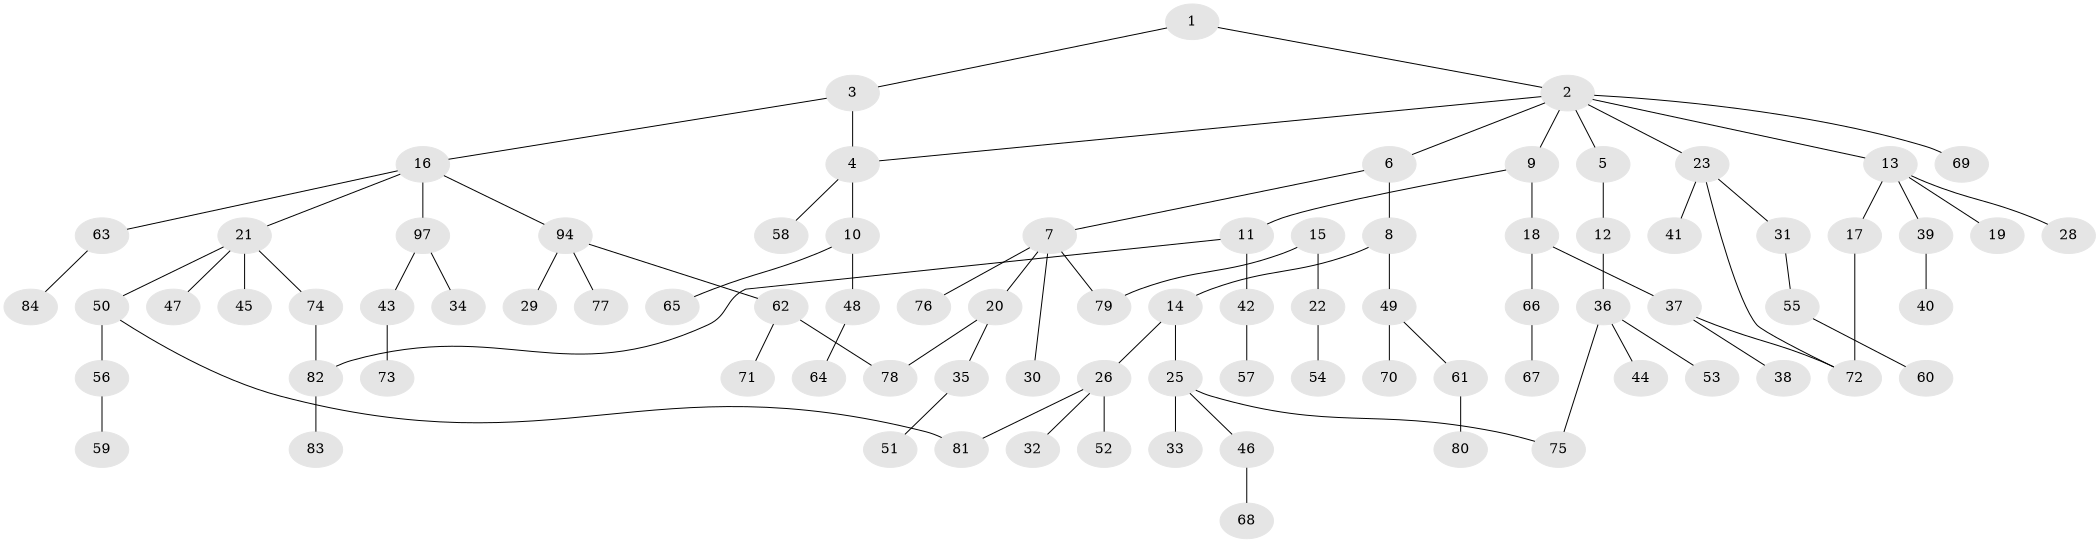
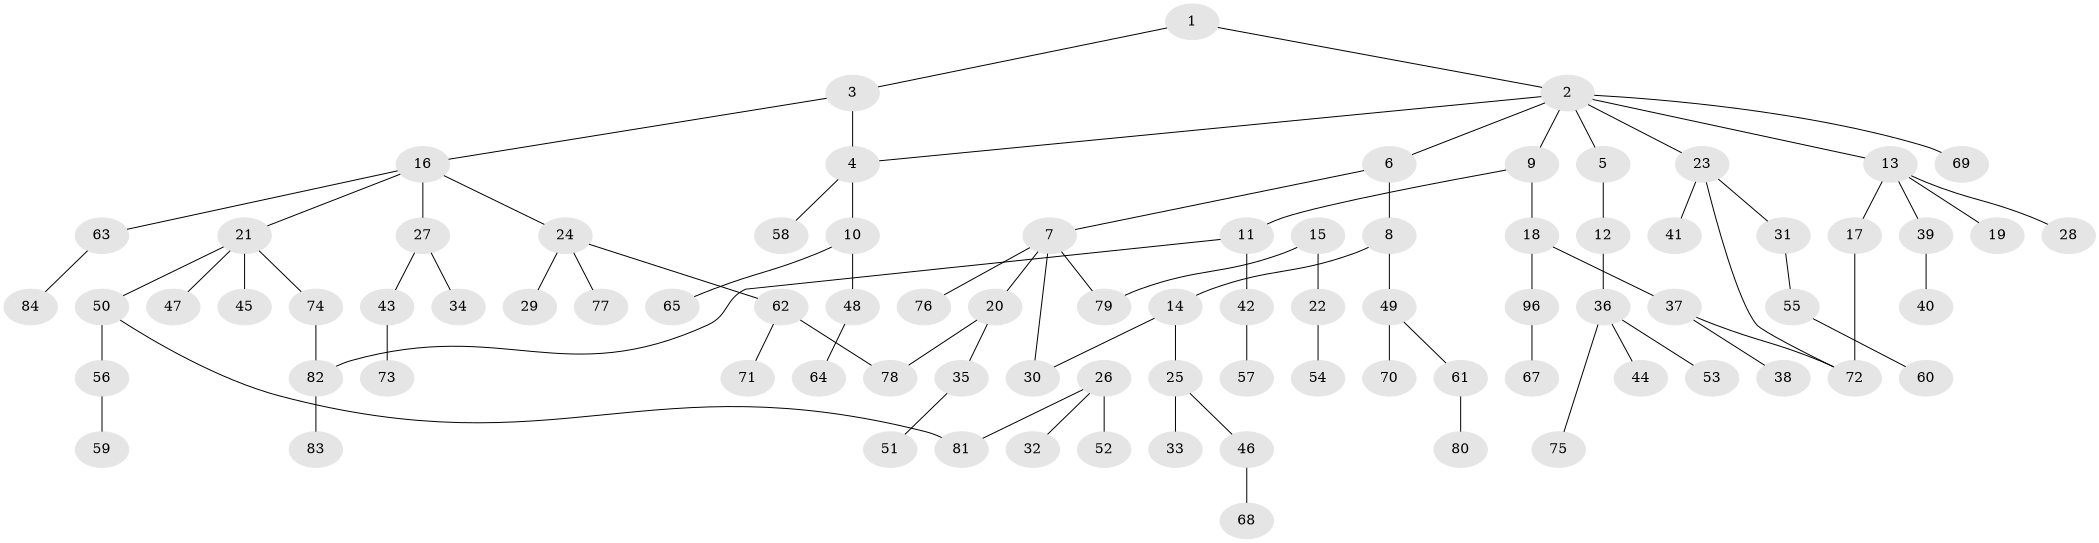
(423, 236) -> (423, 236)
(565, 236) -> (565, 236)
(1532, 307) -> (1532, 307)
(1140, 343) -> (1104, 343)
(1365, 418) -> none
